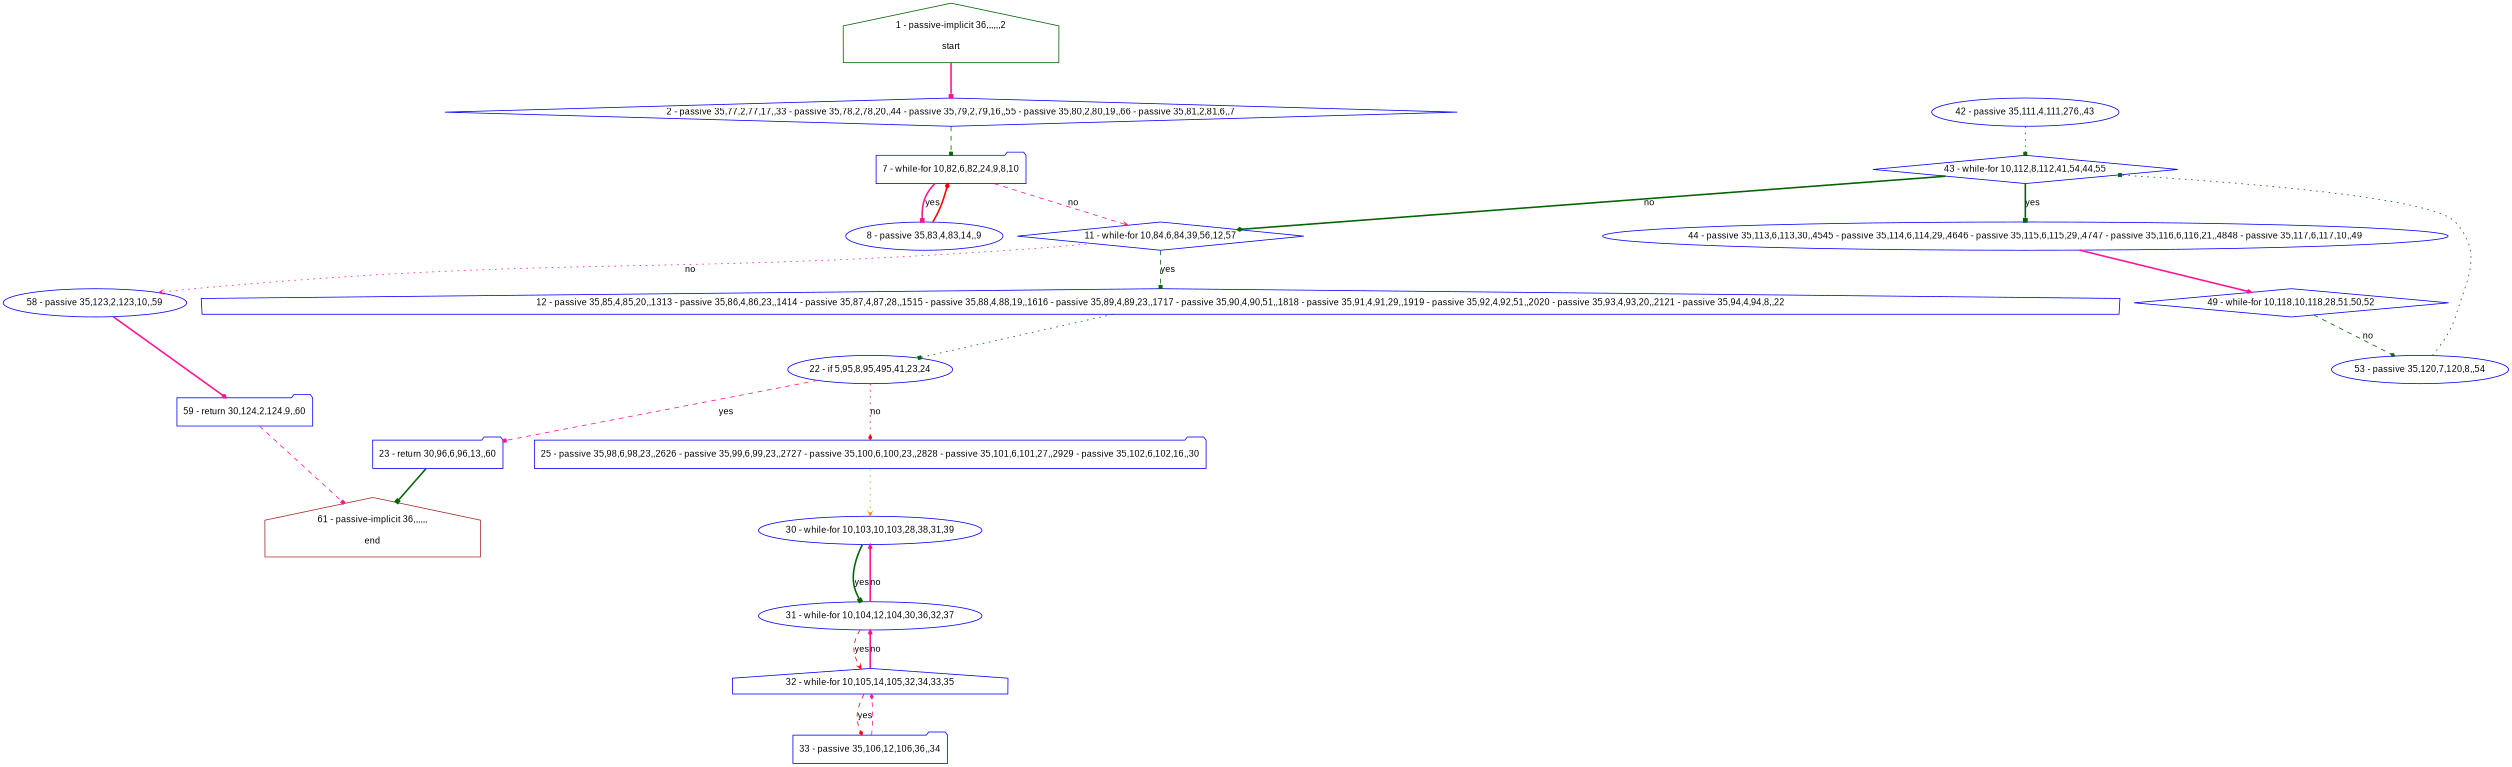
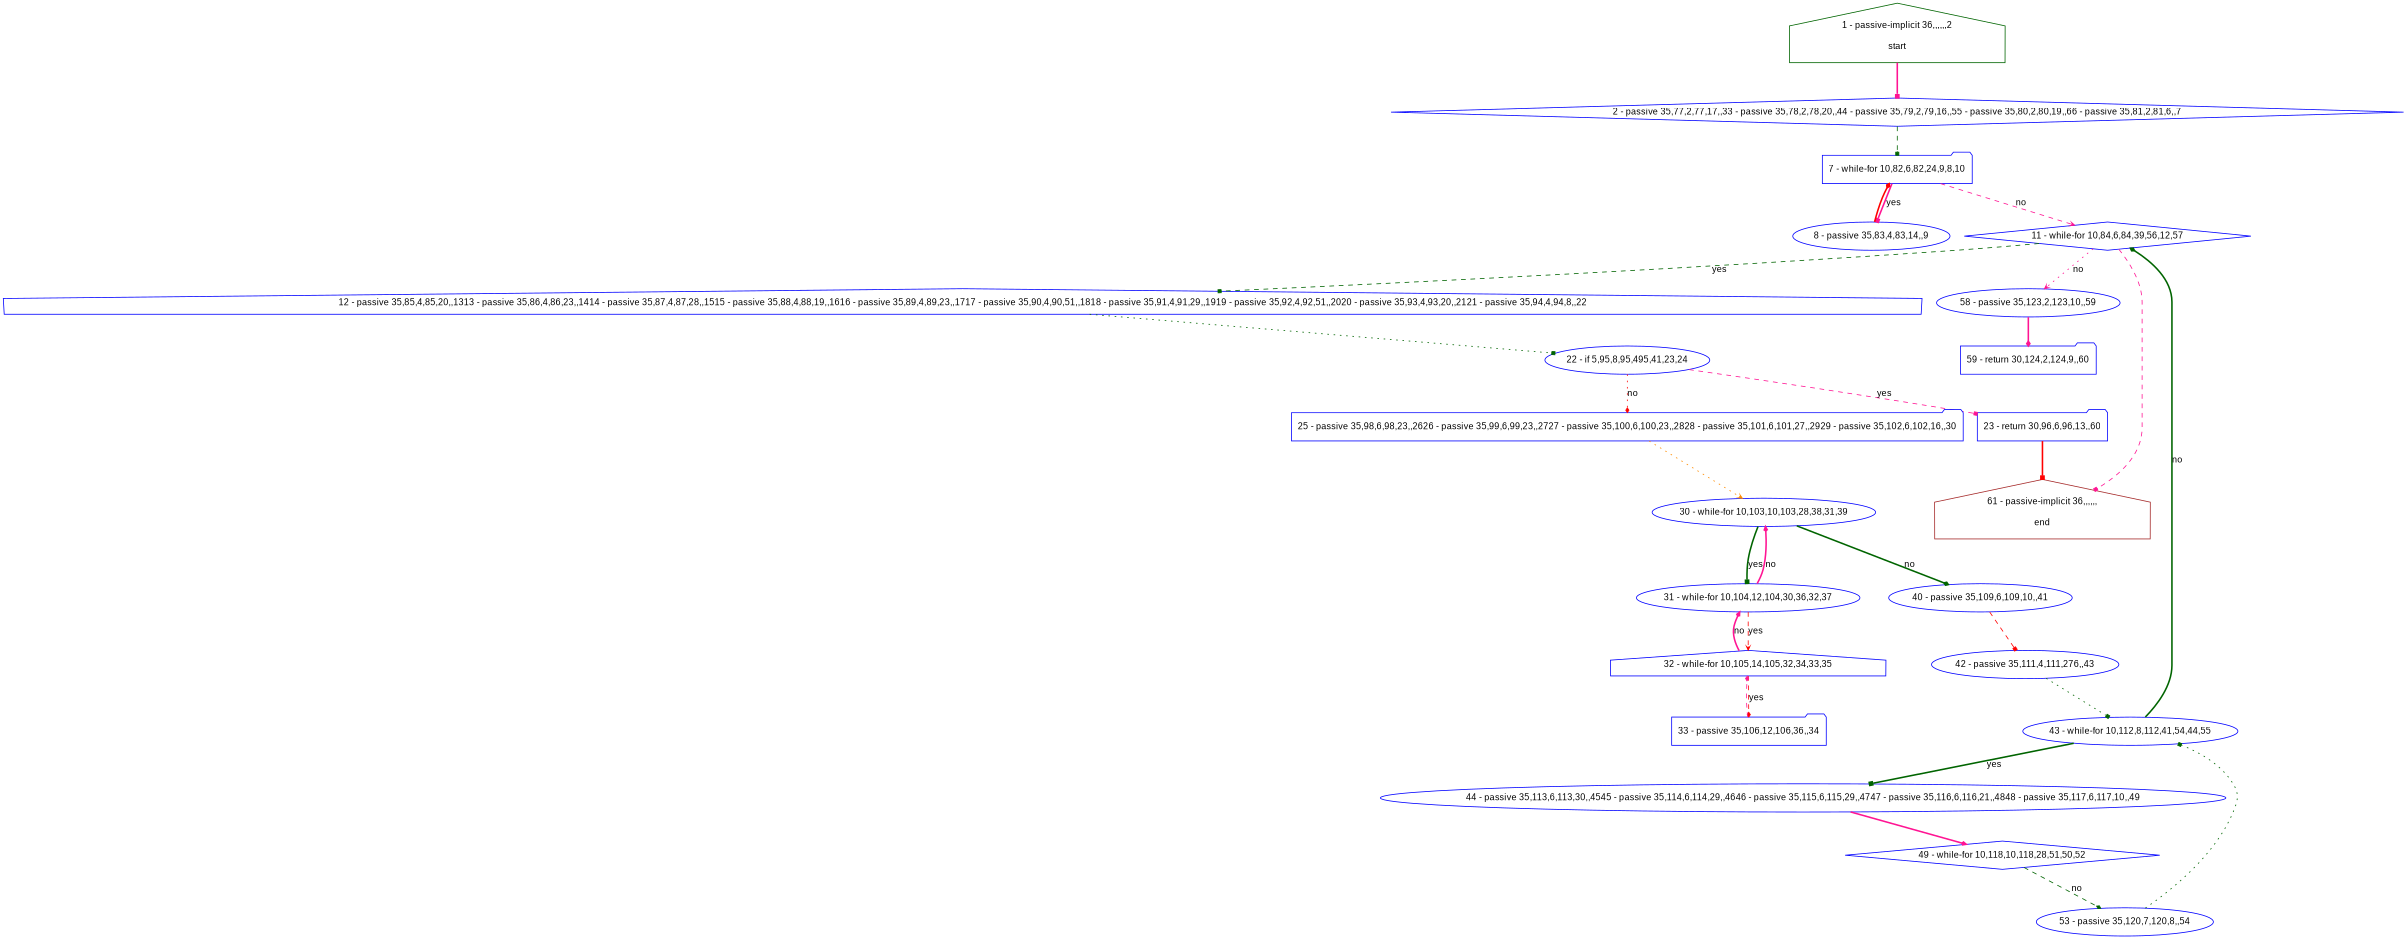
(2025, 169) -> (2130, 731)
(300, 463) -> (2142, 375)
(412, 484) -> (2042, 458)
none -> (1980, 598)
